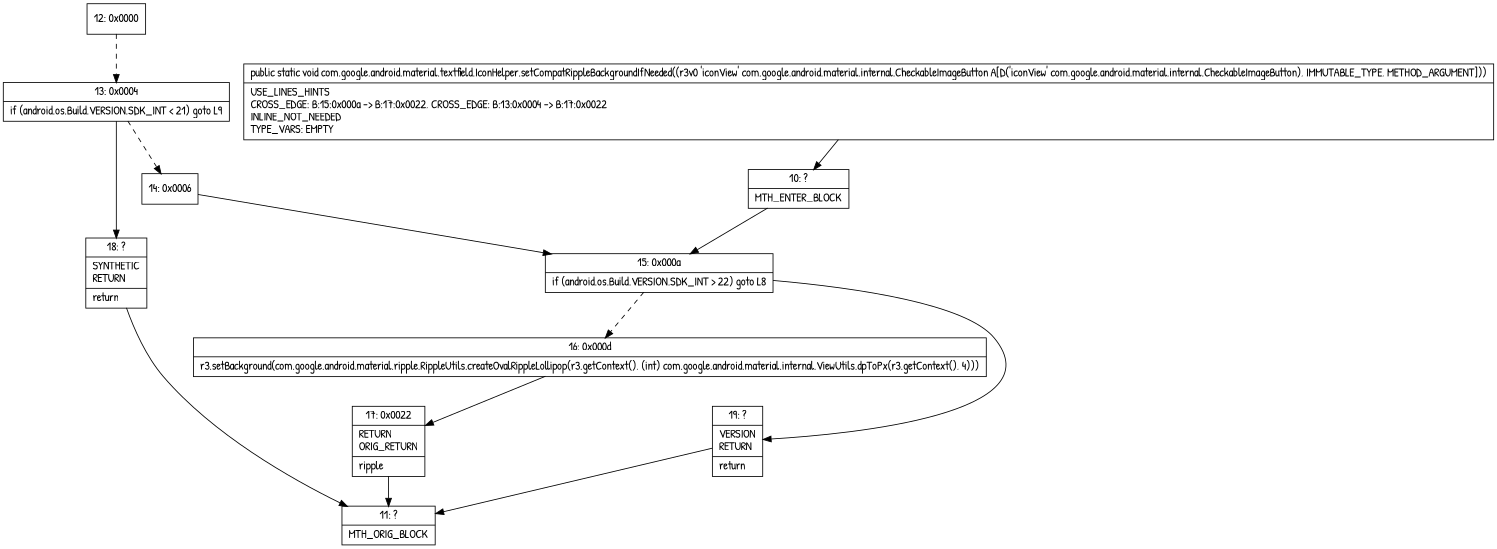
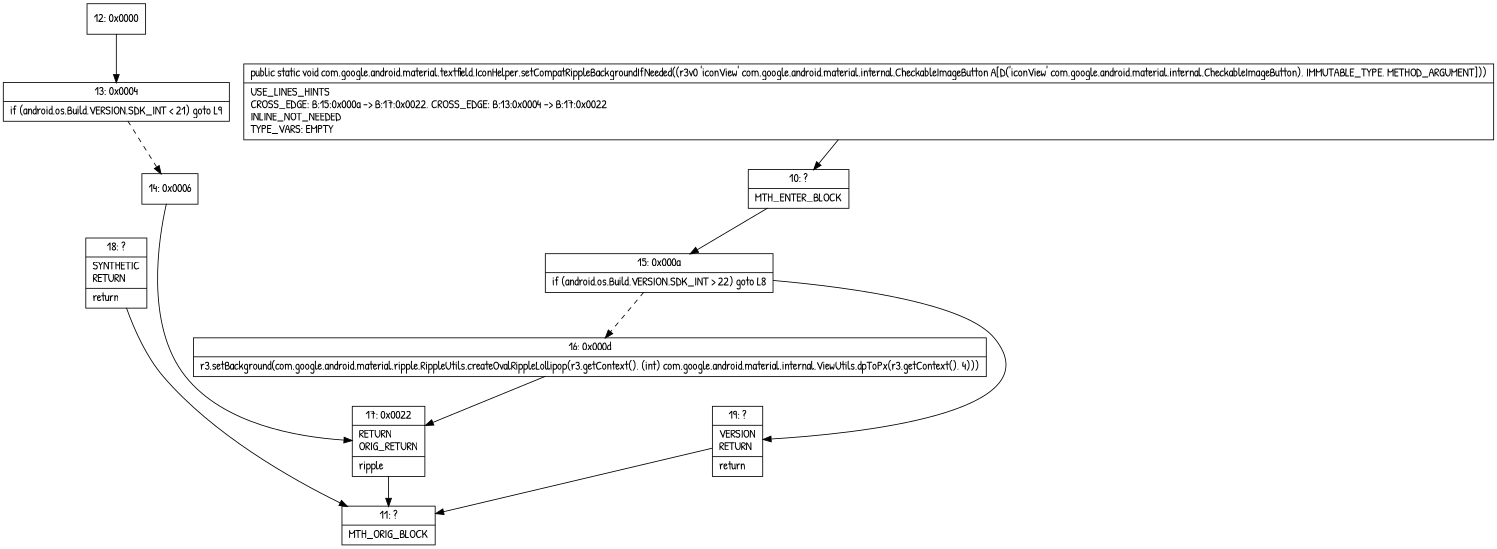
(116, 54) -> (116, 54)
(116, 176) -> none
(371, 224) -> (185, 375)
